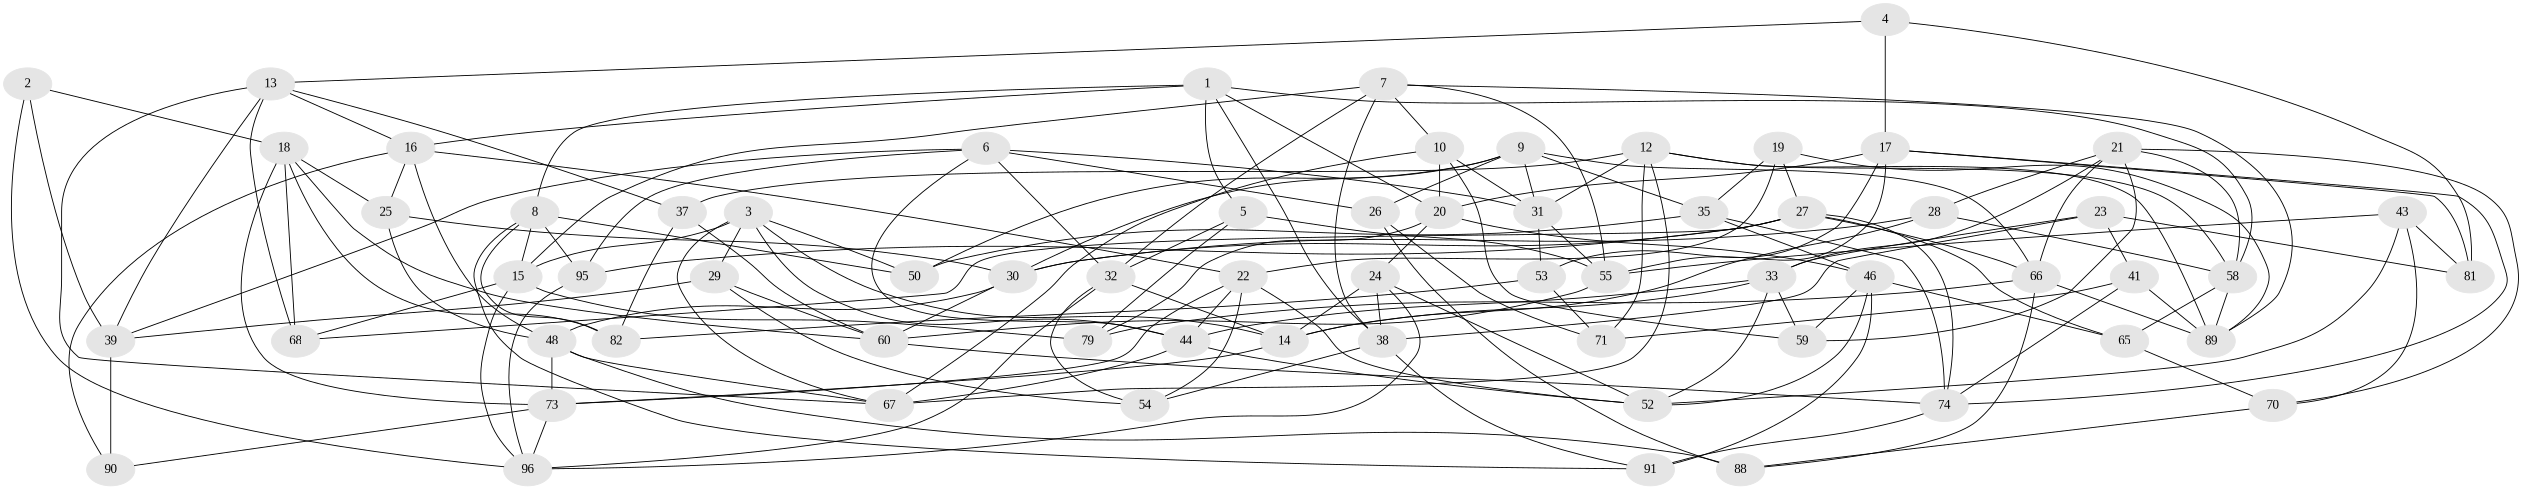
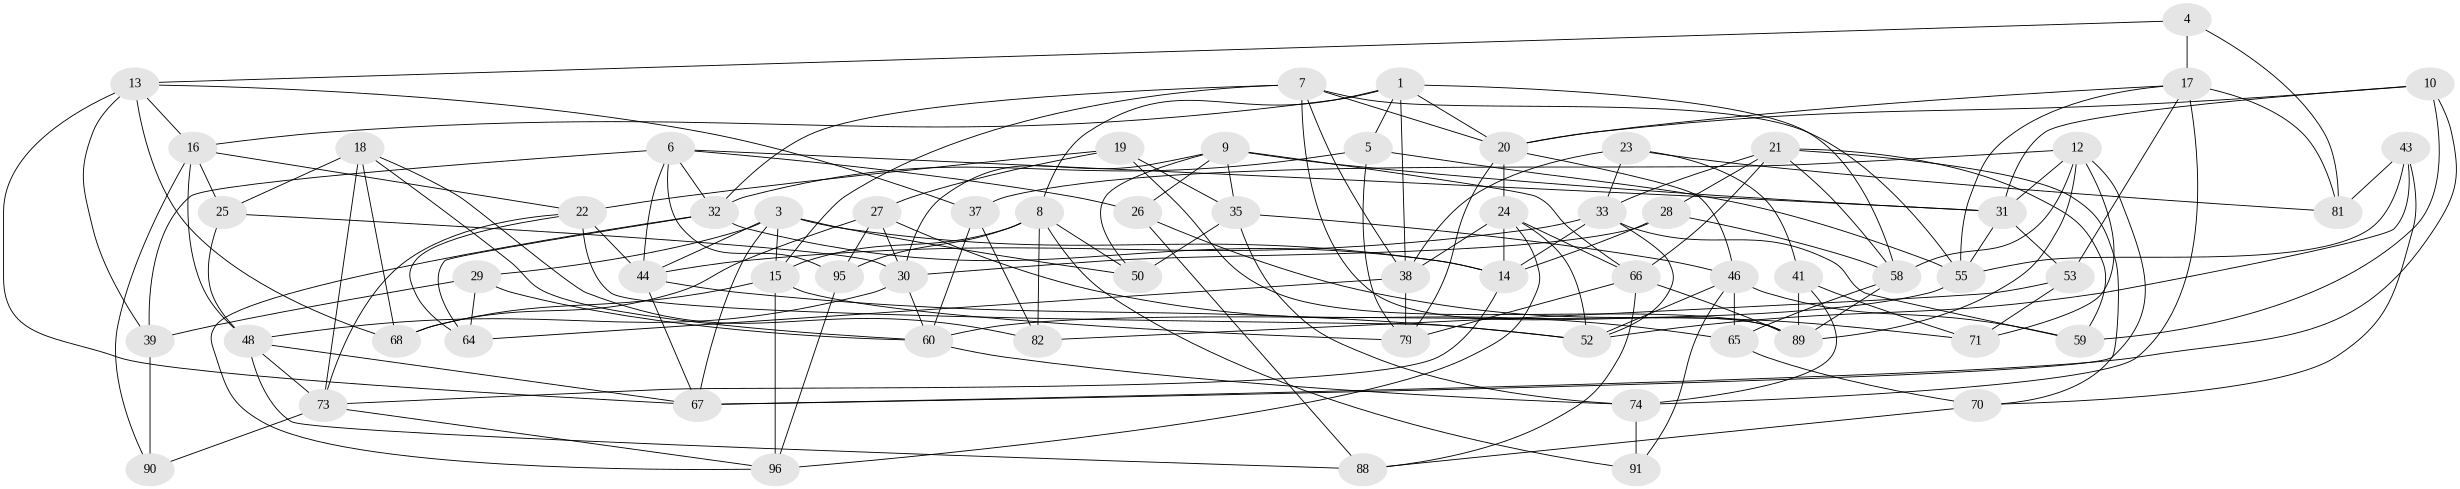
(28, 84) -> none
(1412, 116) -> (1407, 117)
(1960, 249) -> (1551, 236)
(1936, 267) -> none
(1145, 405) -> (469, 341)
(1502, 429) -> (1406, 309)
